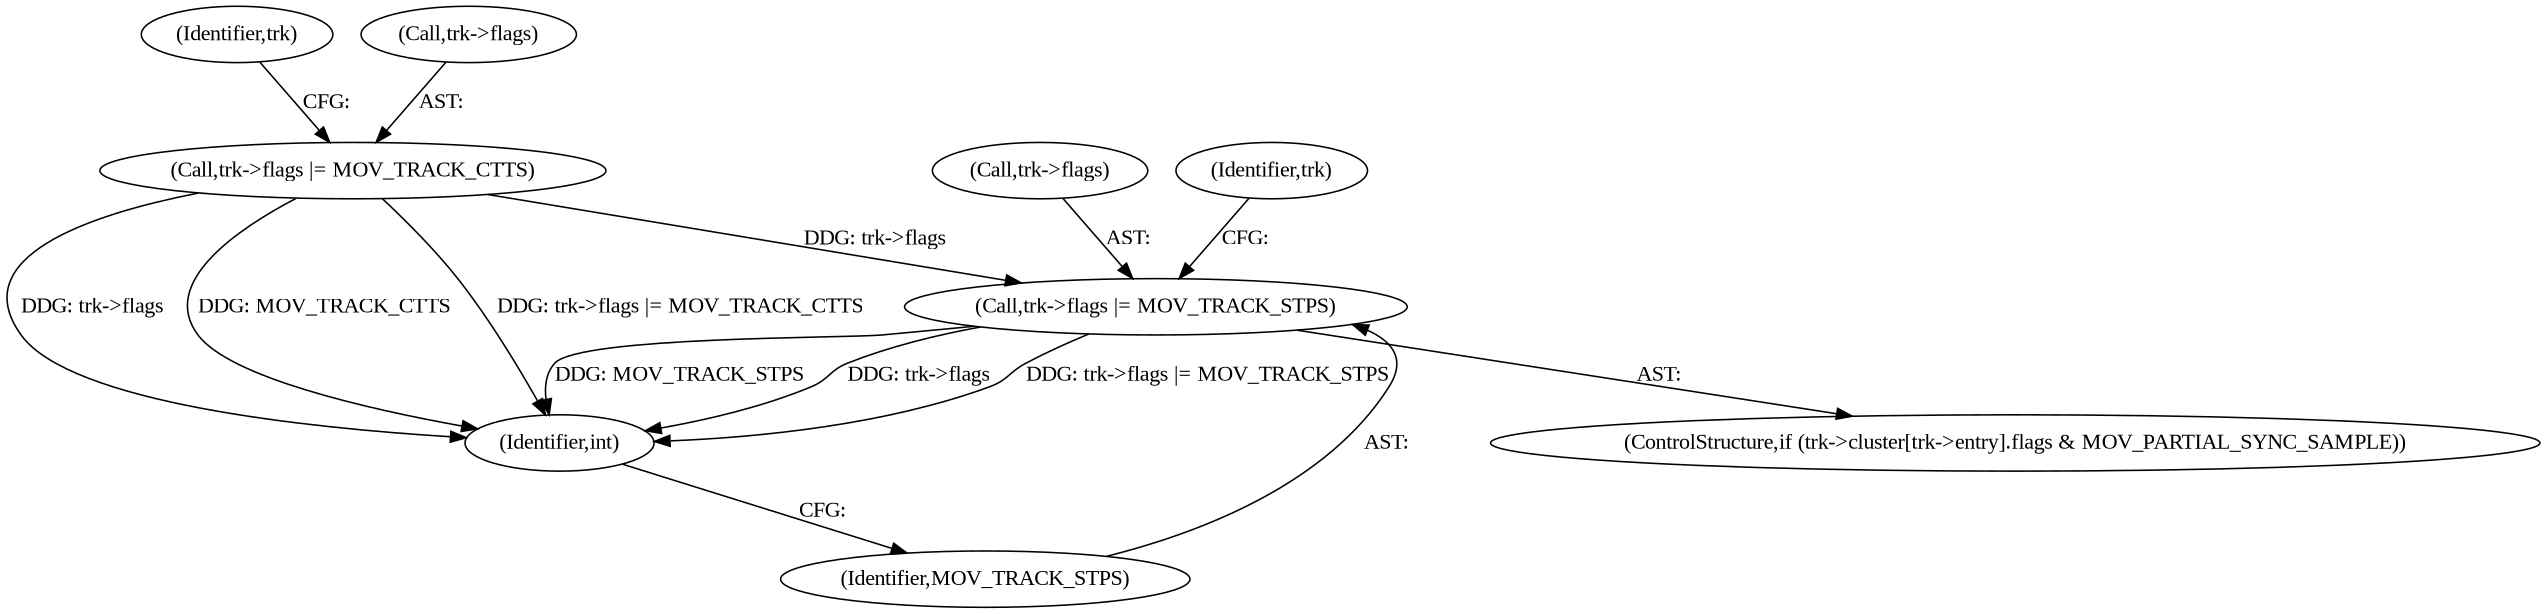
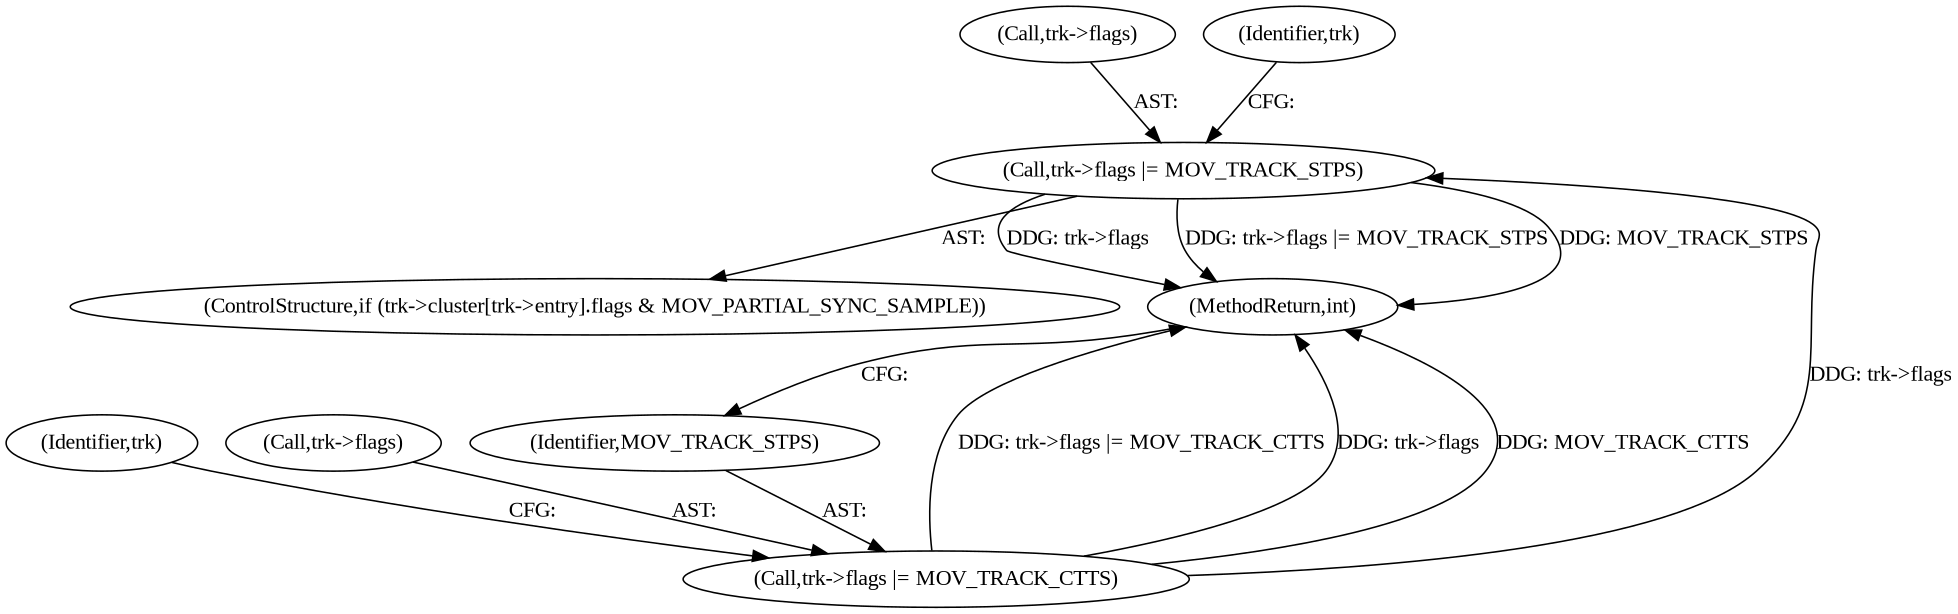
(560, 443) -> (1273, 307)
(1295, 479) -> (798, 507)
